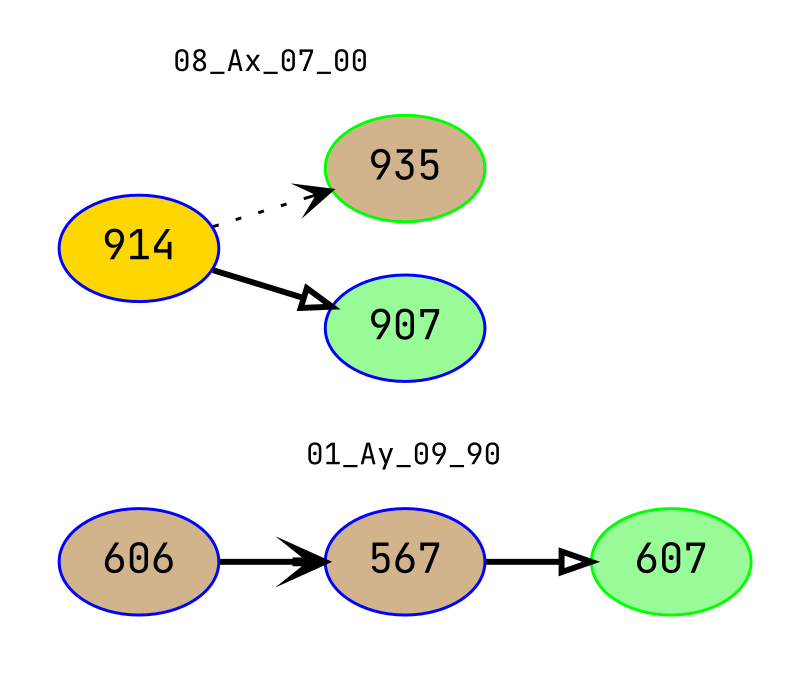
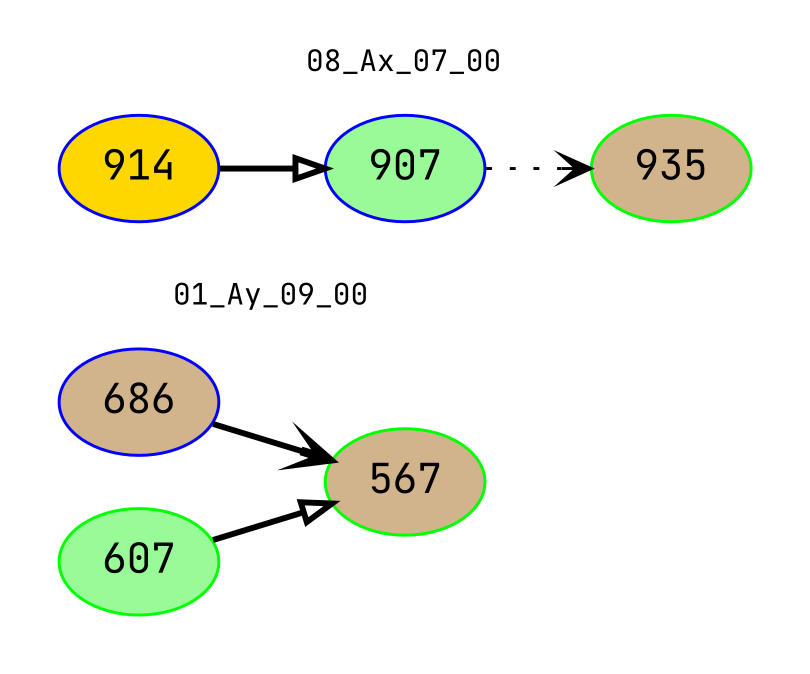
(258, 213) -> (524, 169)
(405, 457) -> (272, 297)
(139, 562) -> (139, 402)
(405, 562) -> (405, 482)
(524, 562) -> (258, 526)
